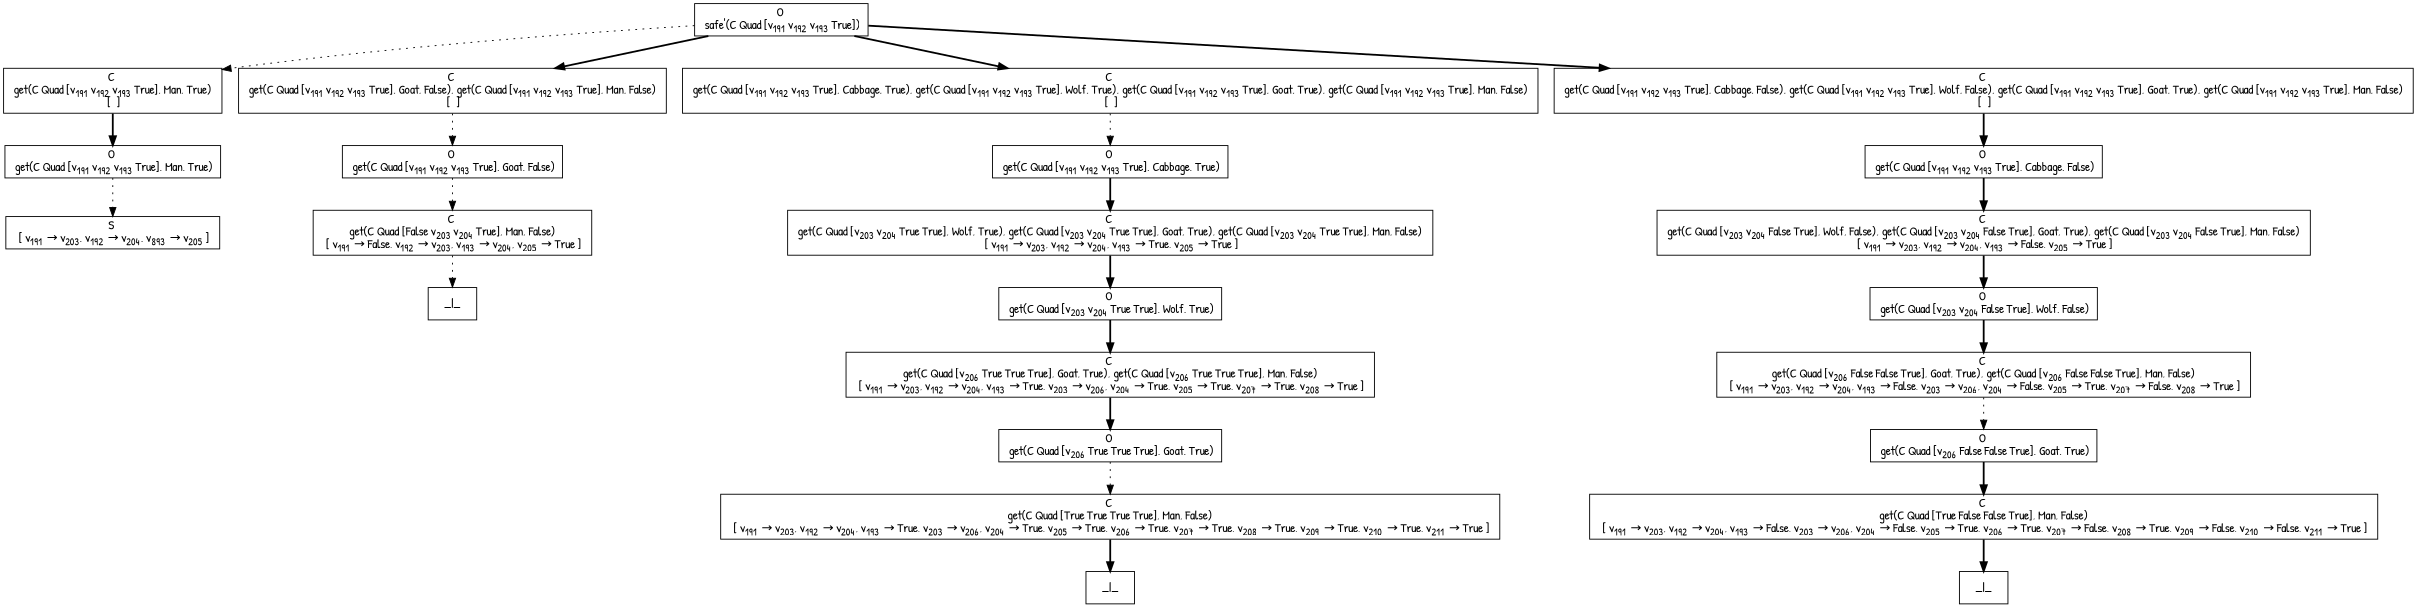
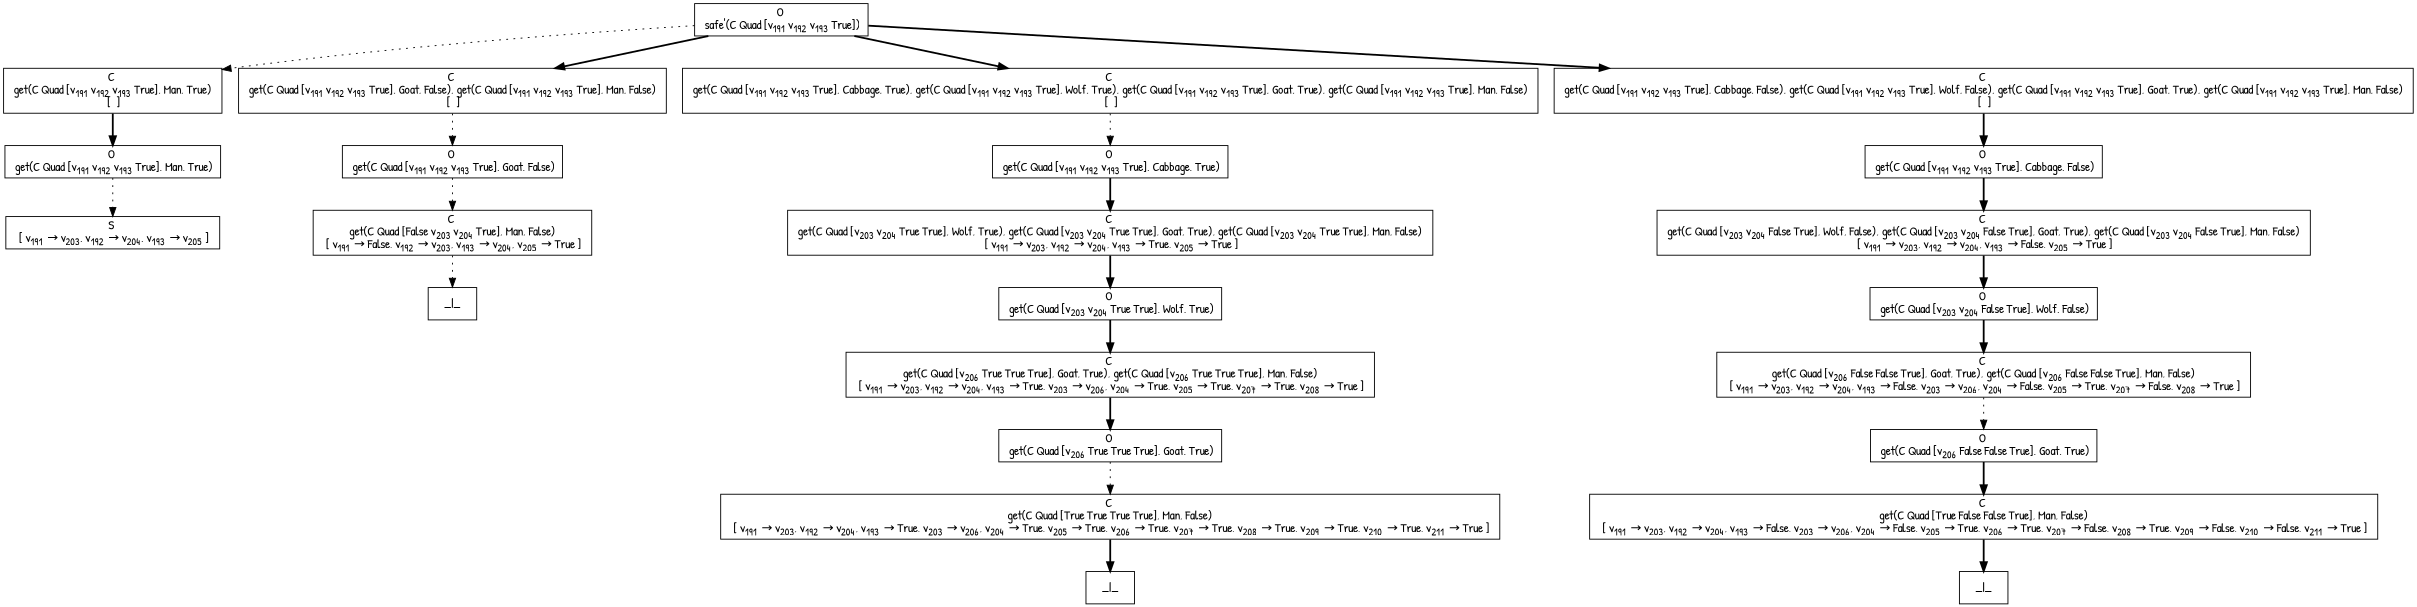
(159, 238) -> (159, 238)
